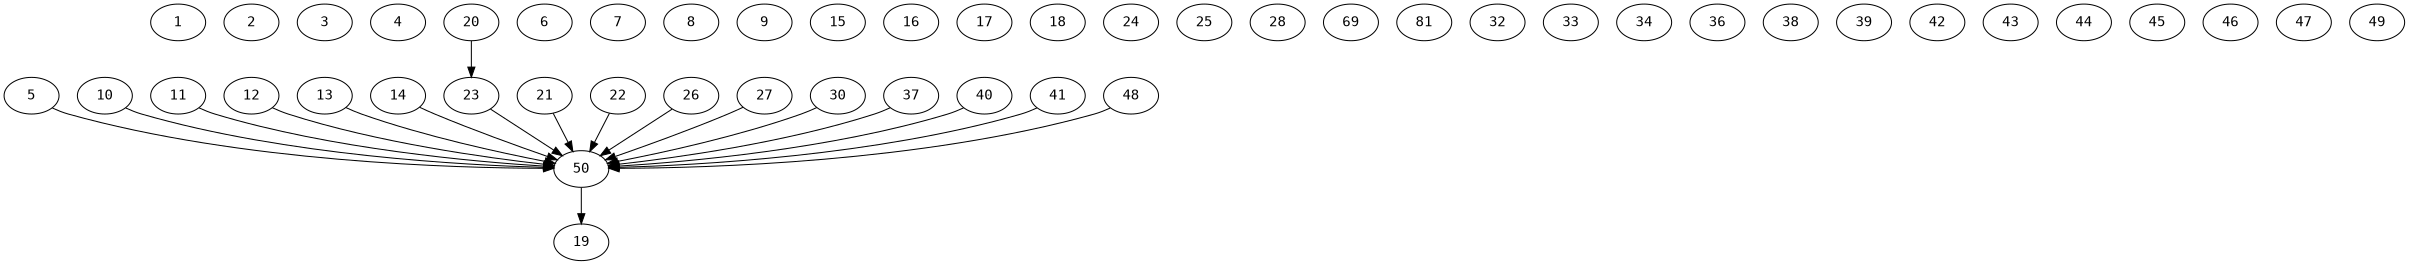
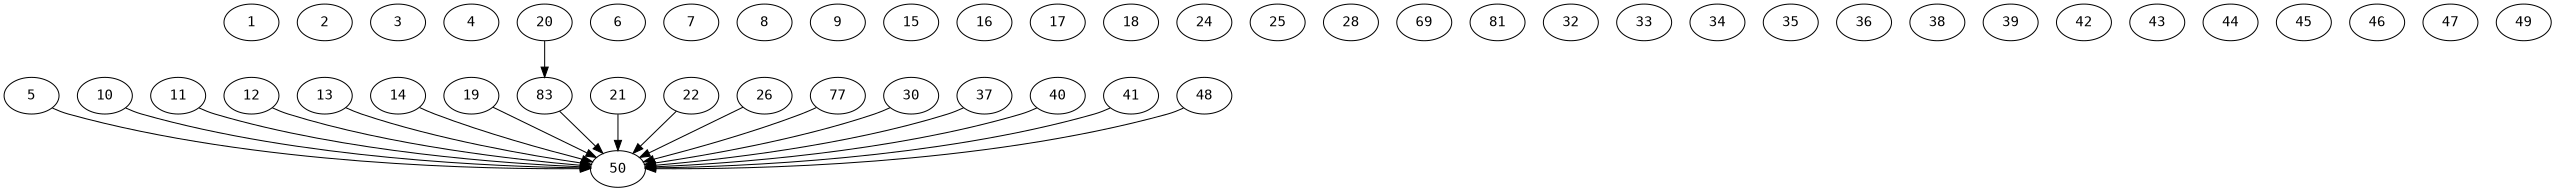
none -> (1791, 22)
(471, 96) -> (545, 96)
(765, 96) -> (838, 96)
(581, 201) -> (540, 130)
